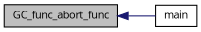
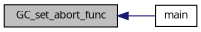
(61, 16) -> (61, 16)
